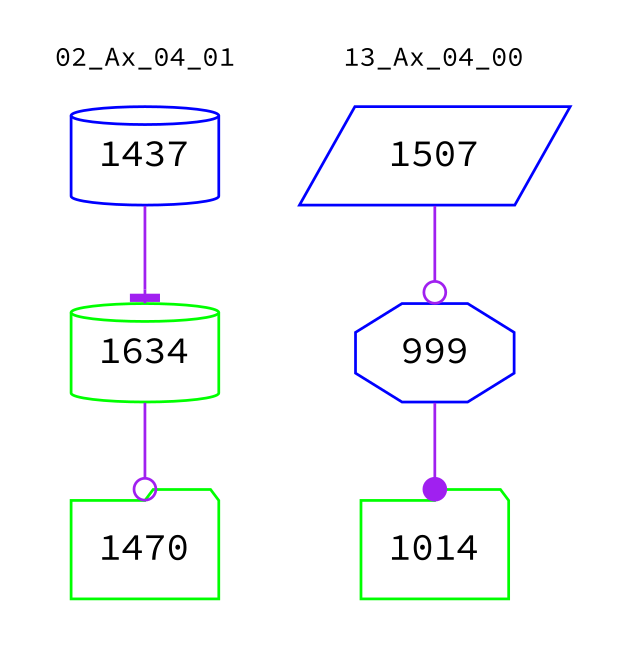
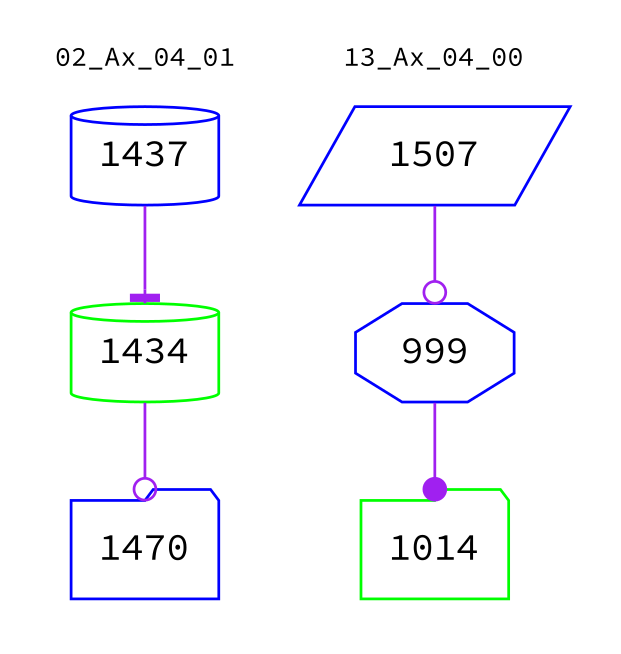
(145, 353) -> (145, 353)
(145, 550) -> (145, 550)
